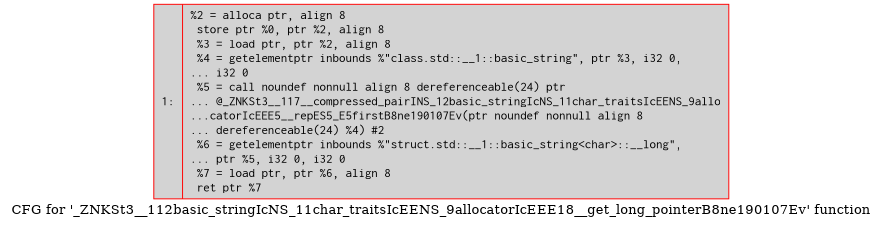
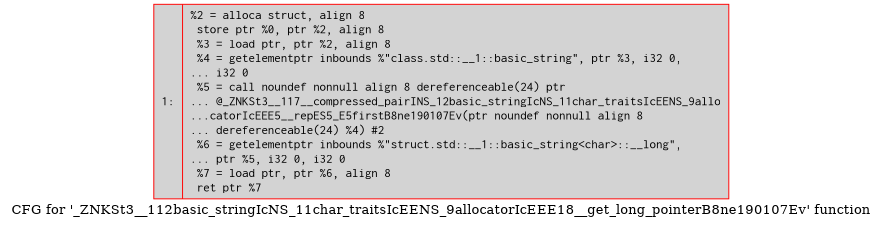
(268, 15) -> (278, 15)
